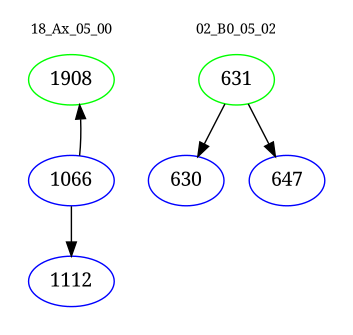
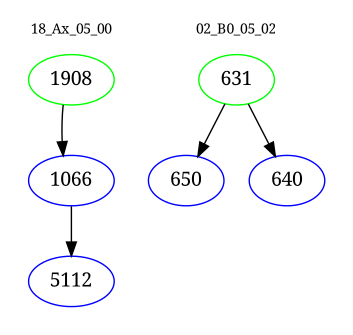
(81, 137) -> (62, 123)
(186, 181) -> (186, 181)
(287, 181) -> (287, 181)
(71, 281) -> (71, 281)
